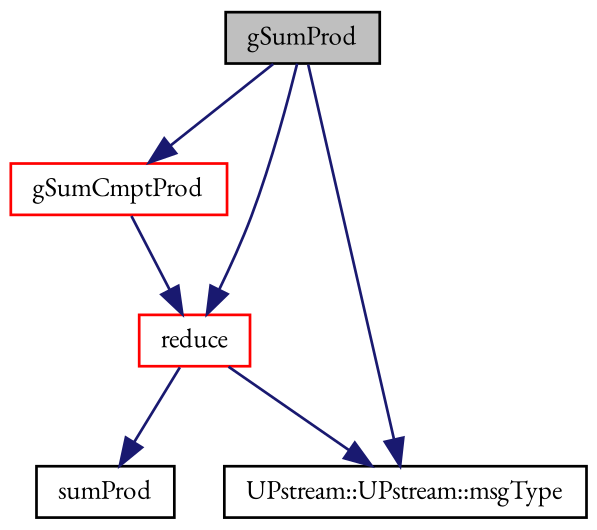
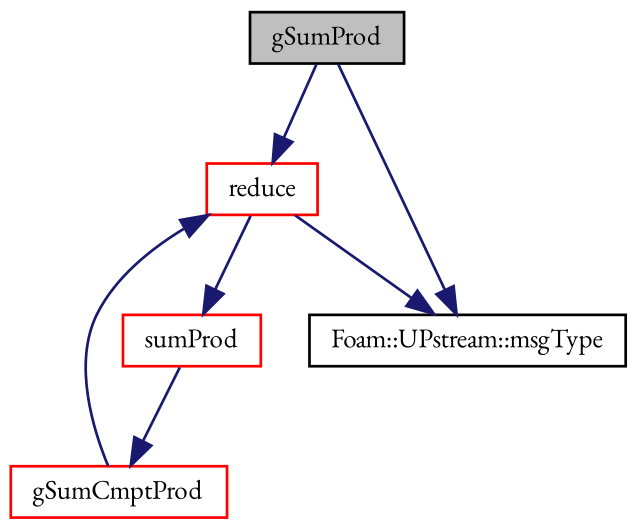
(222, 105) -> (161, 404)
(105, 492) -> (192, 341)
(405, 492) -> (468, 341)
